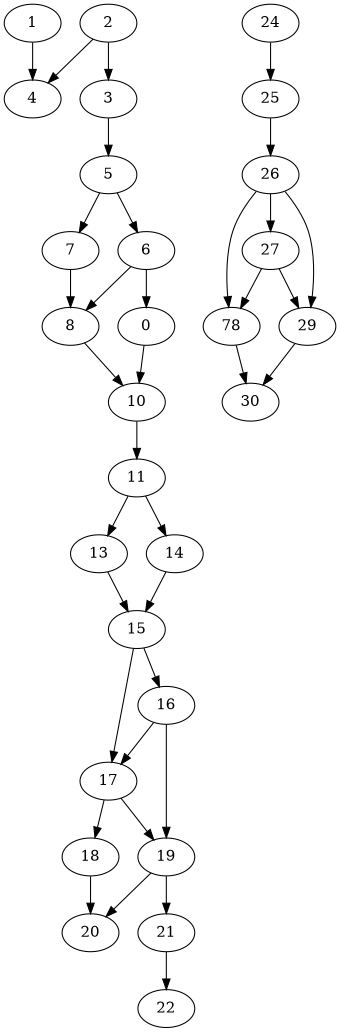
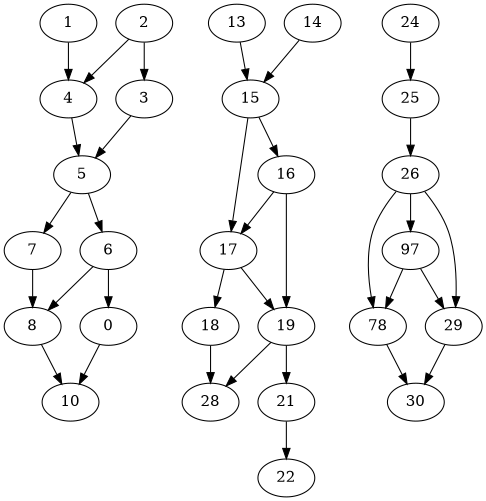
none -> (74, 131)
(271, 251) -> (411, 251)
(137, 478) -> none
(91, 933) -> (211, 402)
